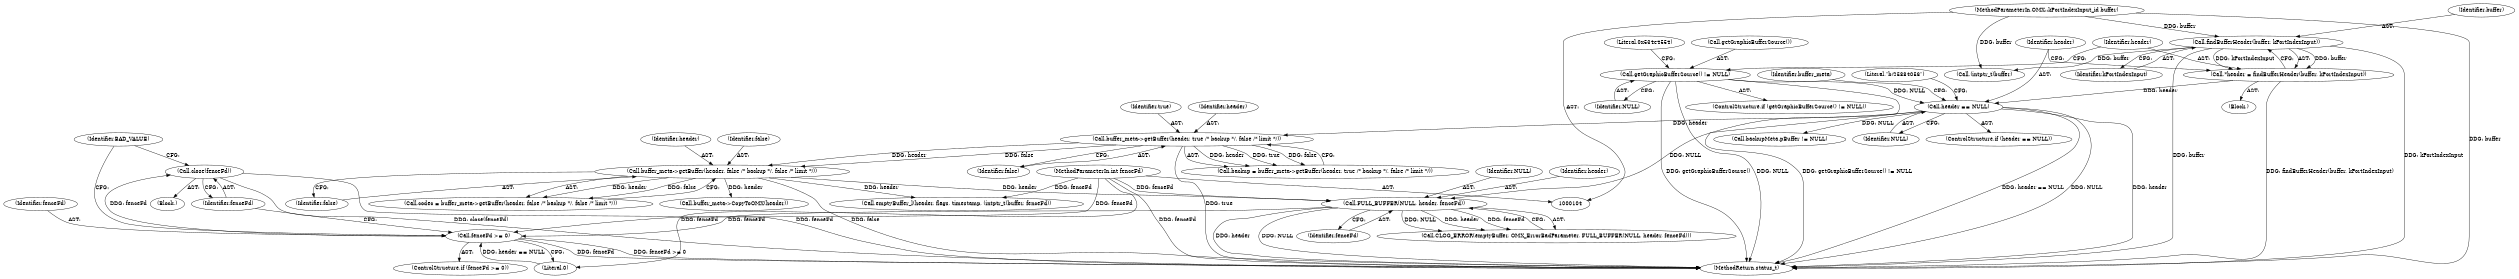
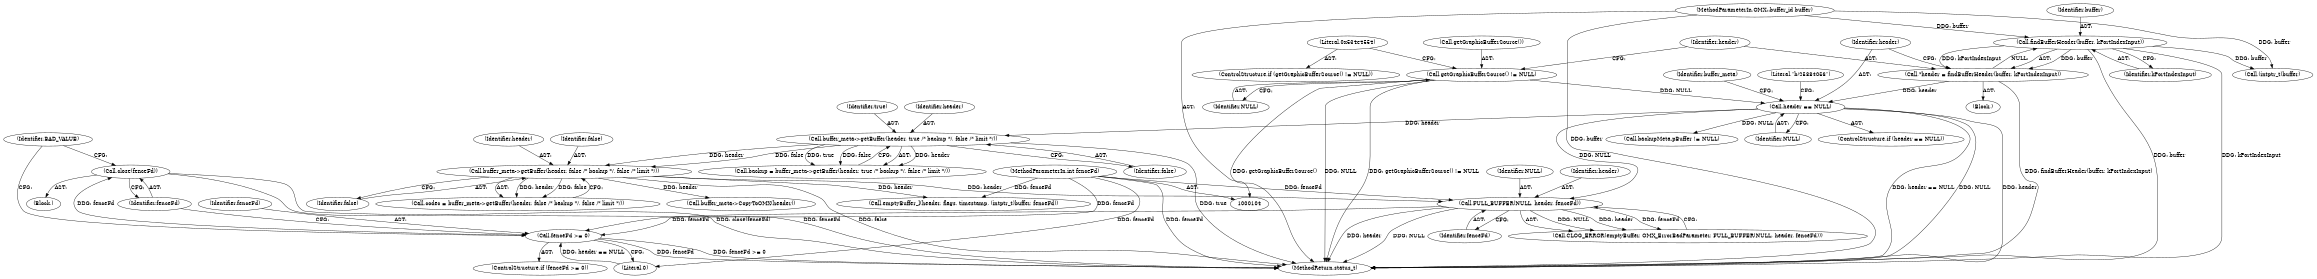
(2047, 10) -> (1755, 10)
(2288, 59) -> (2021, 59)
(1730, 90) -> (1323, 58)
